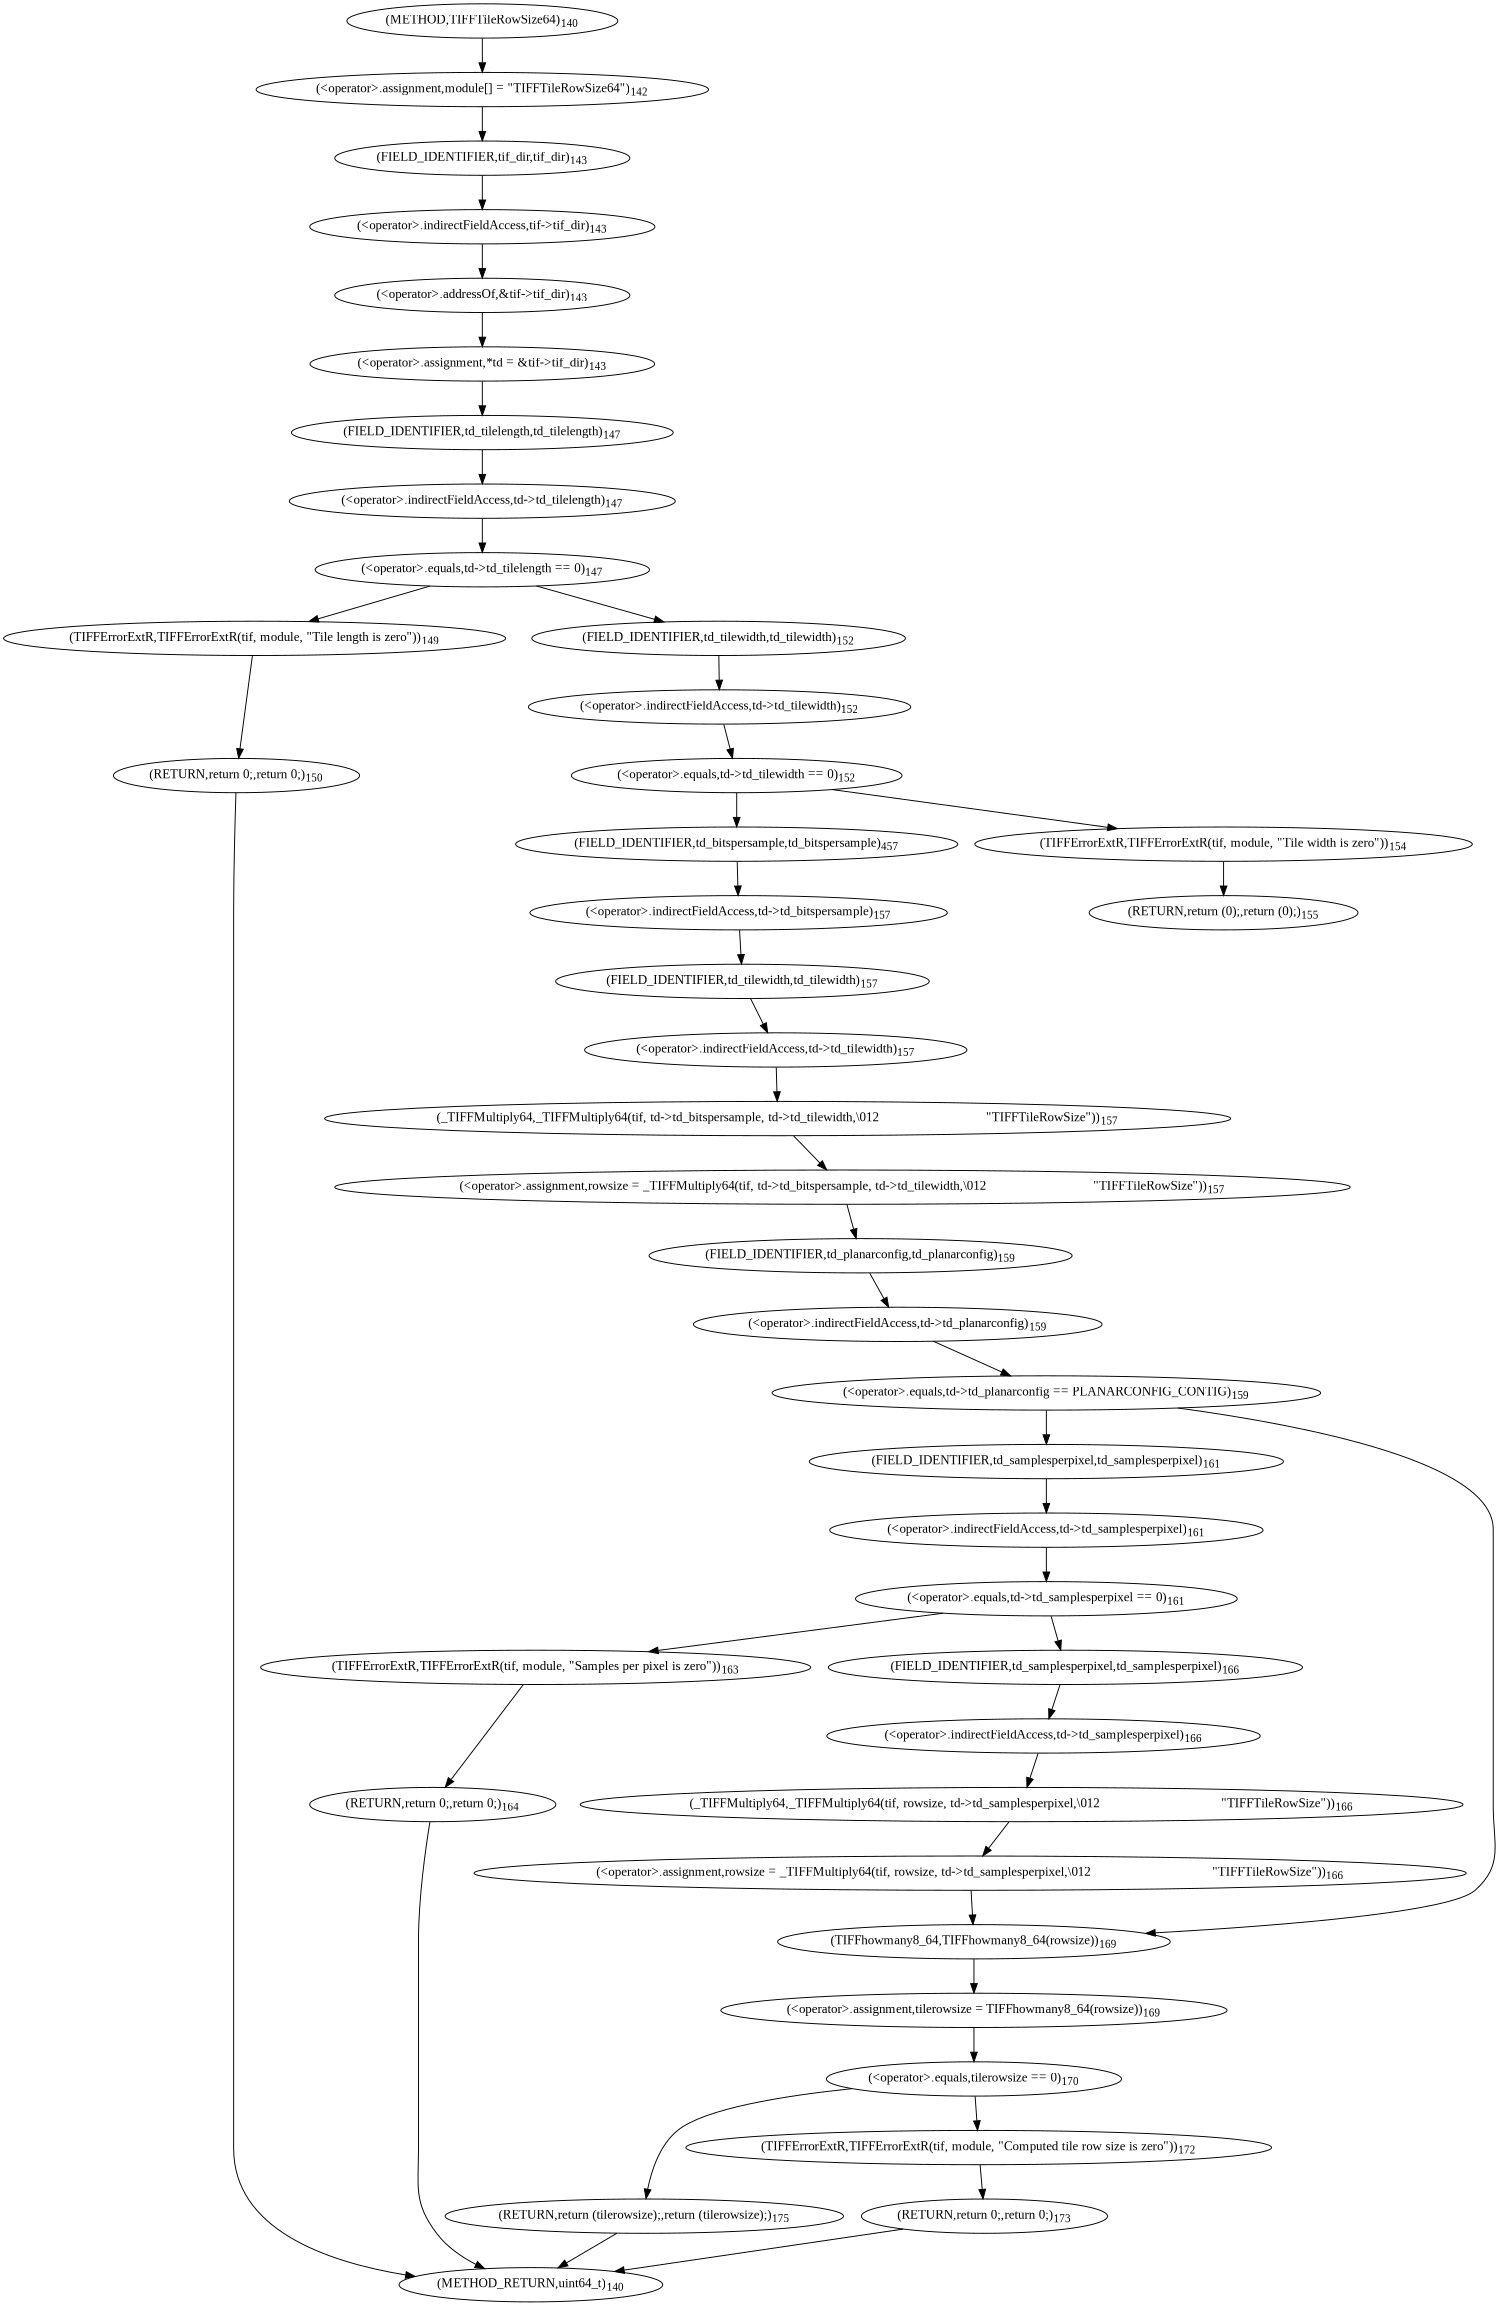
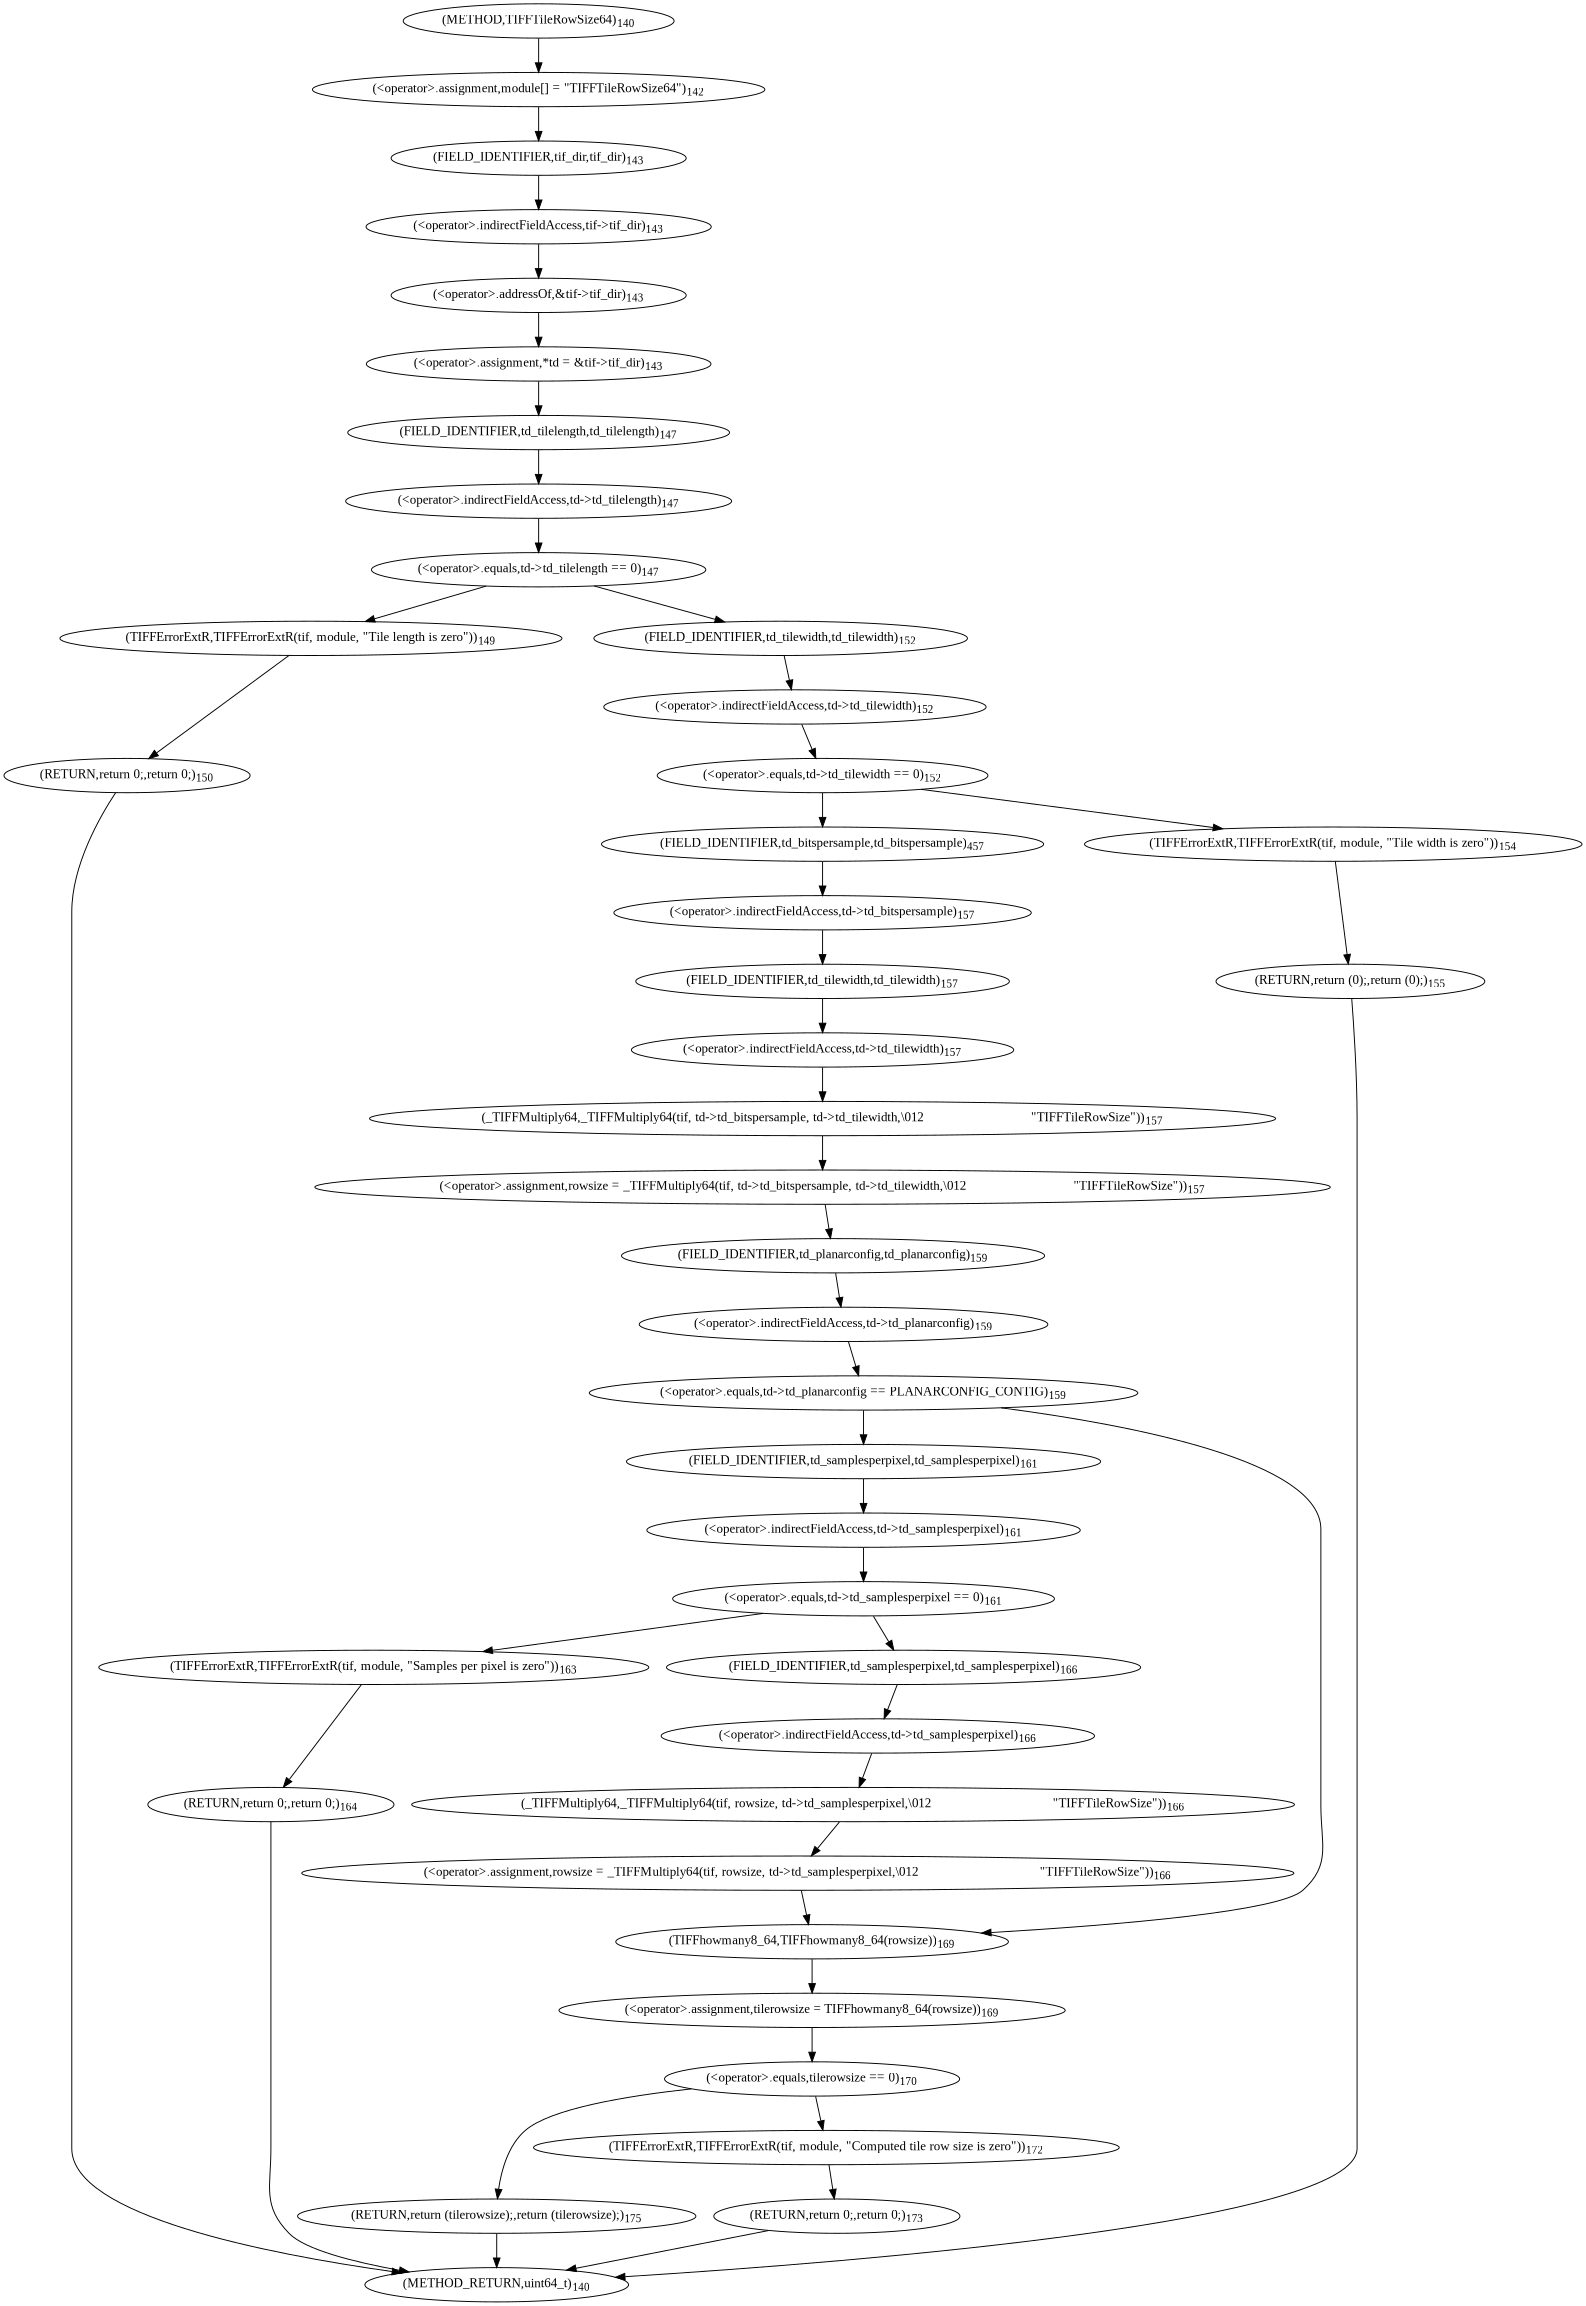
none -> (1357, 1950)
